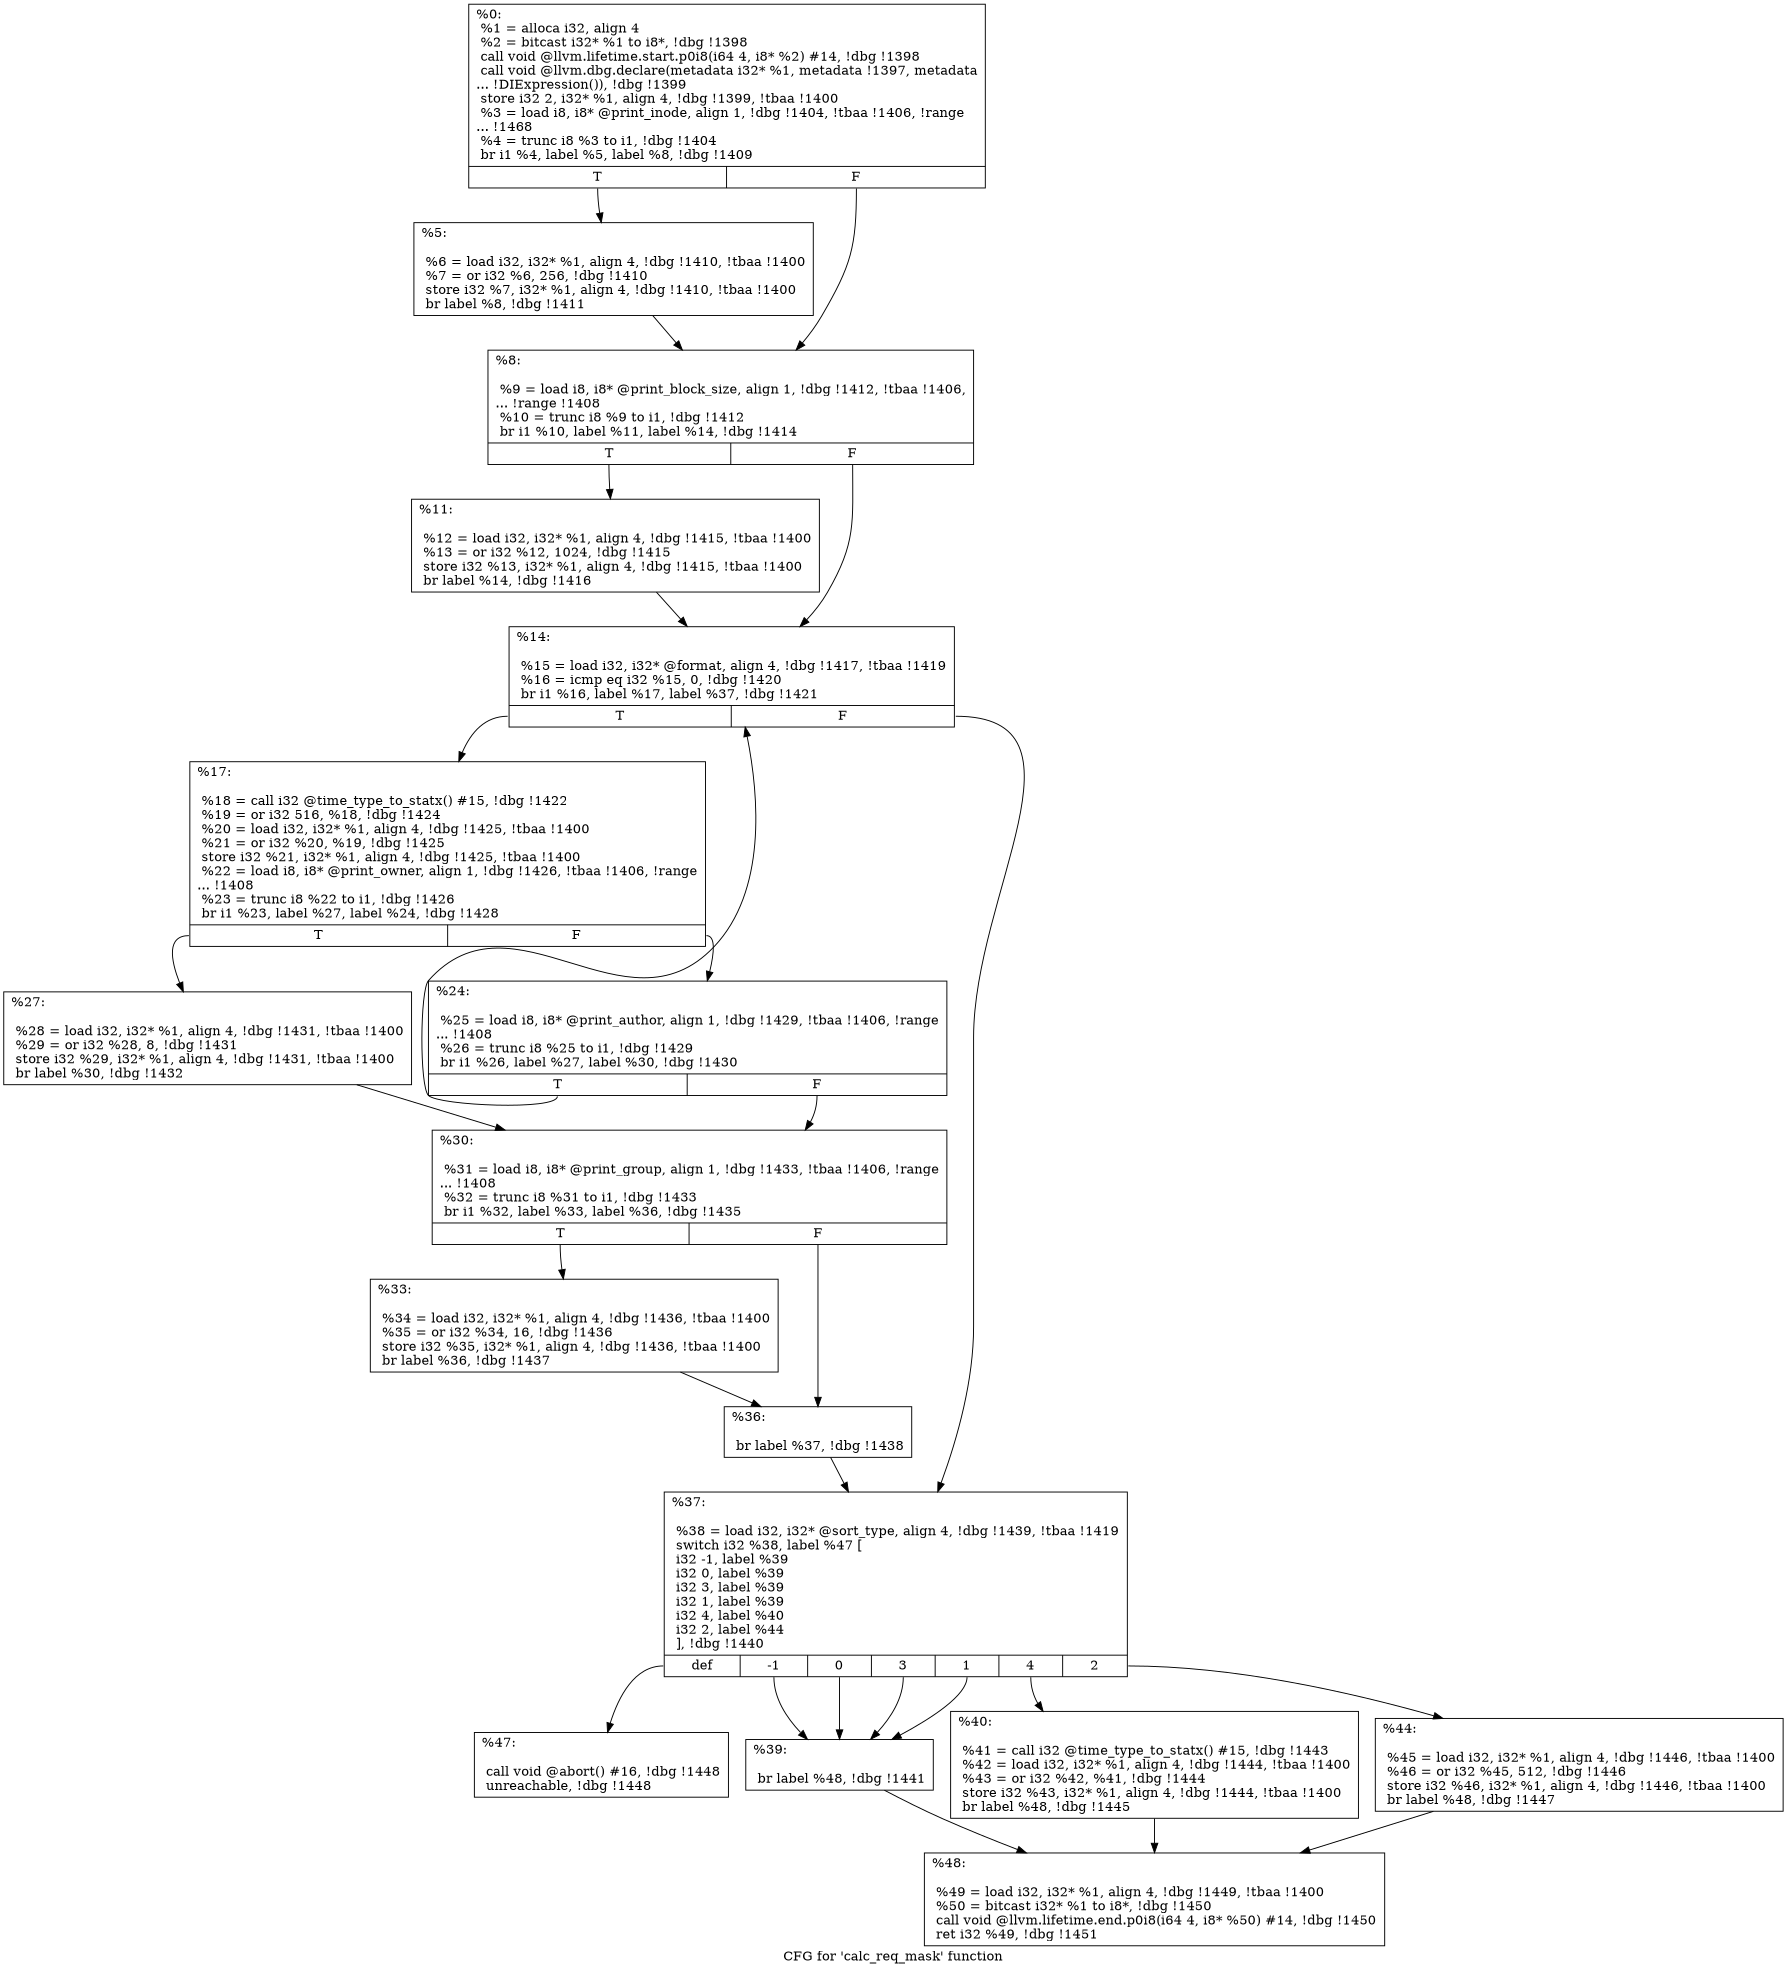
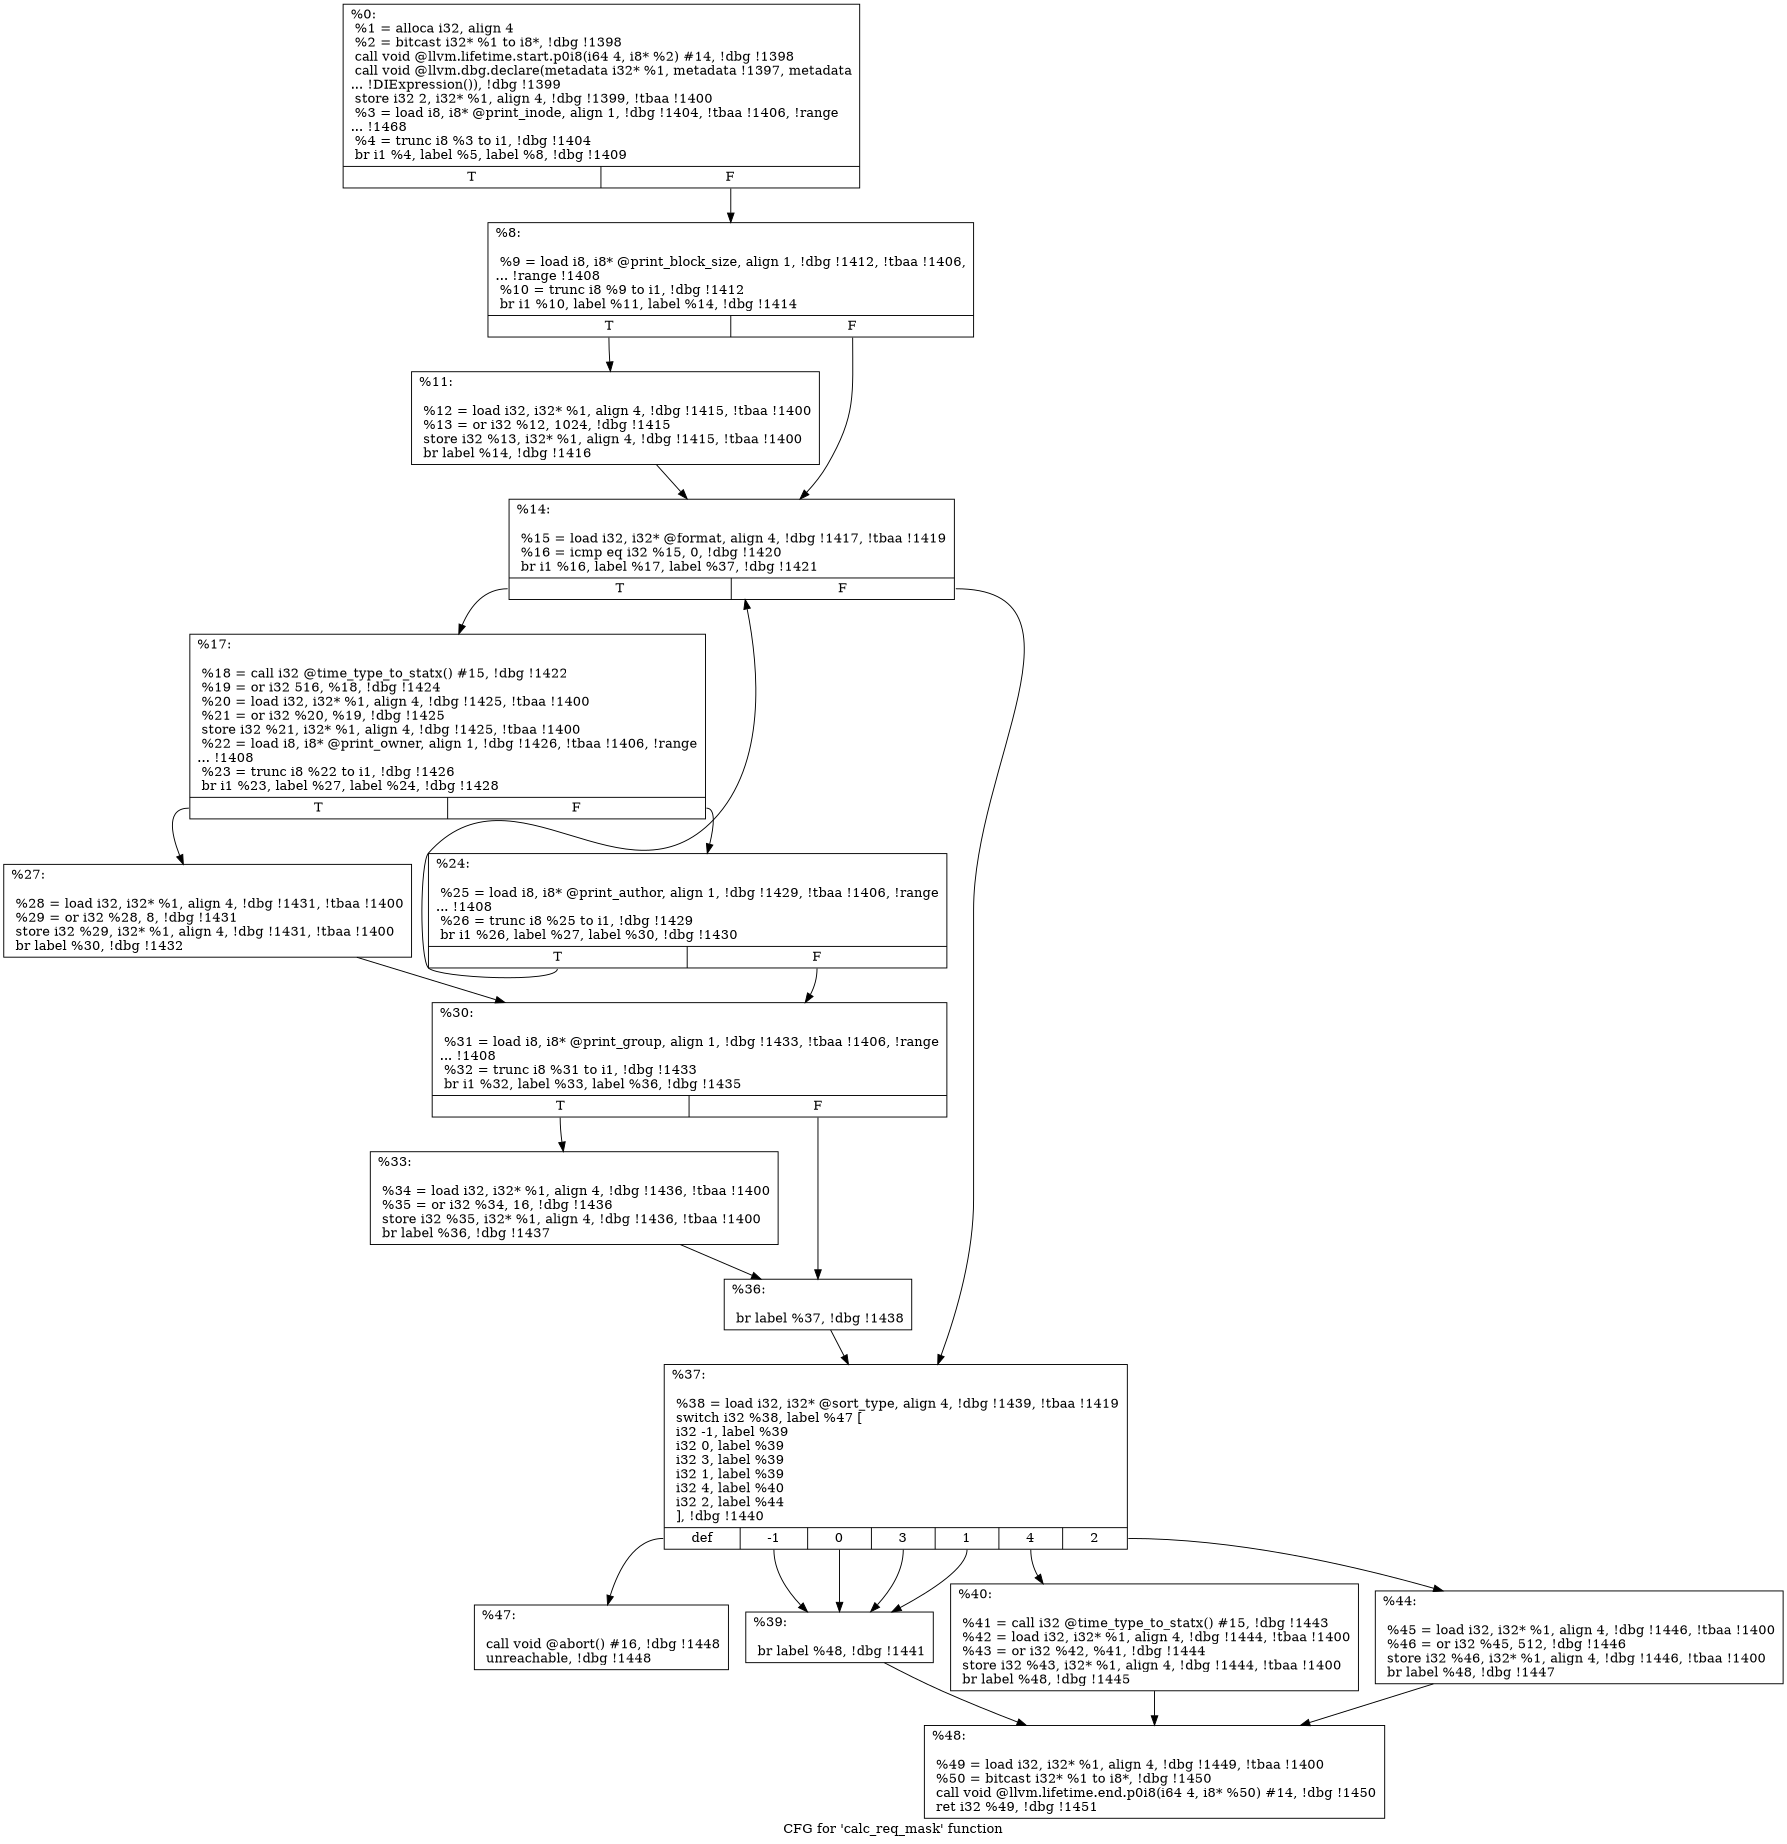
(614, 269) -> none
